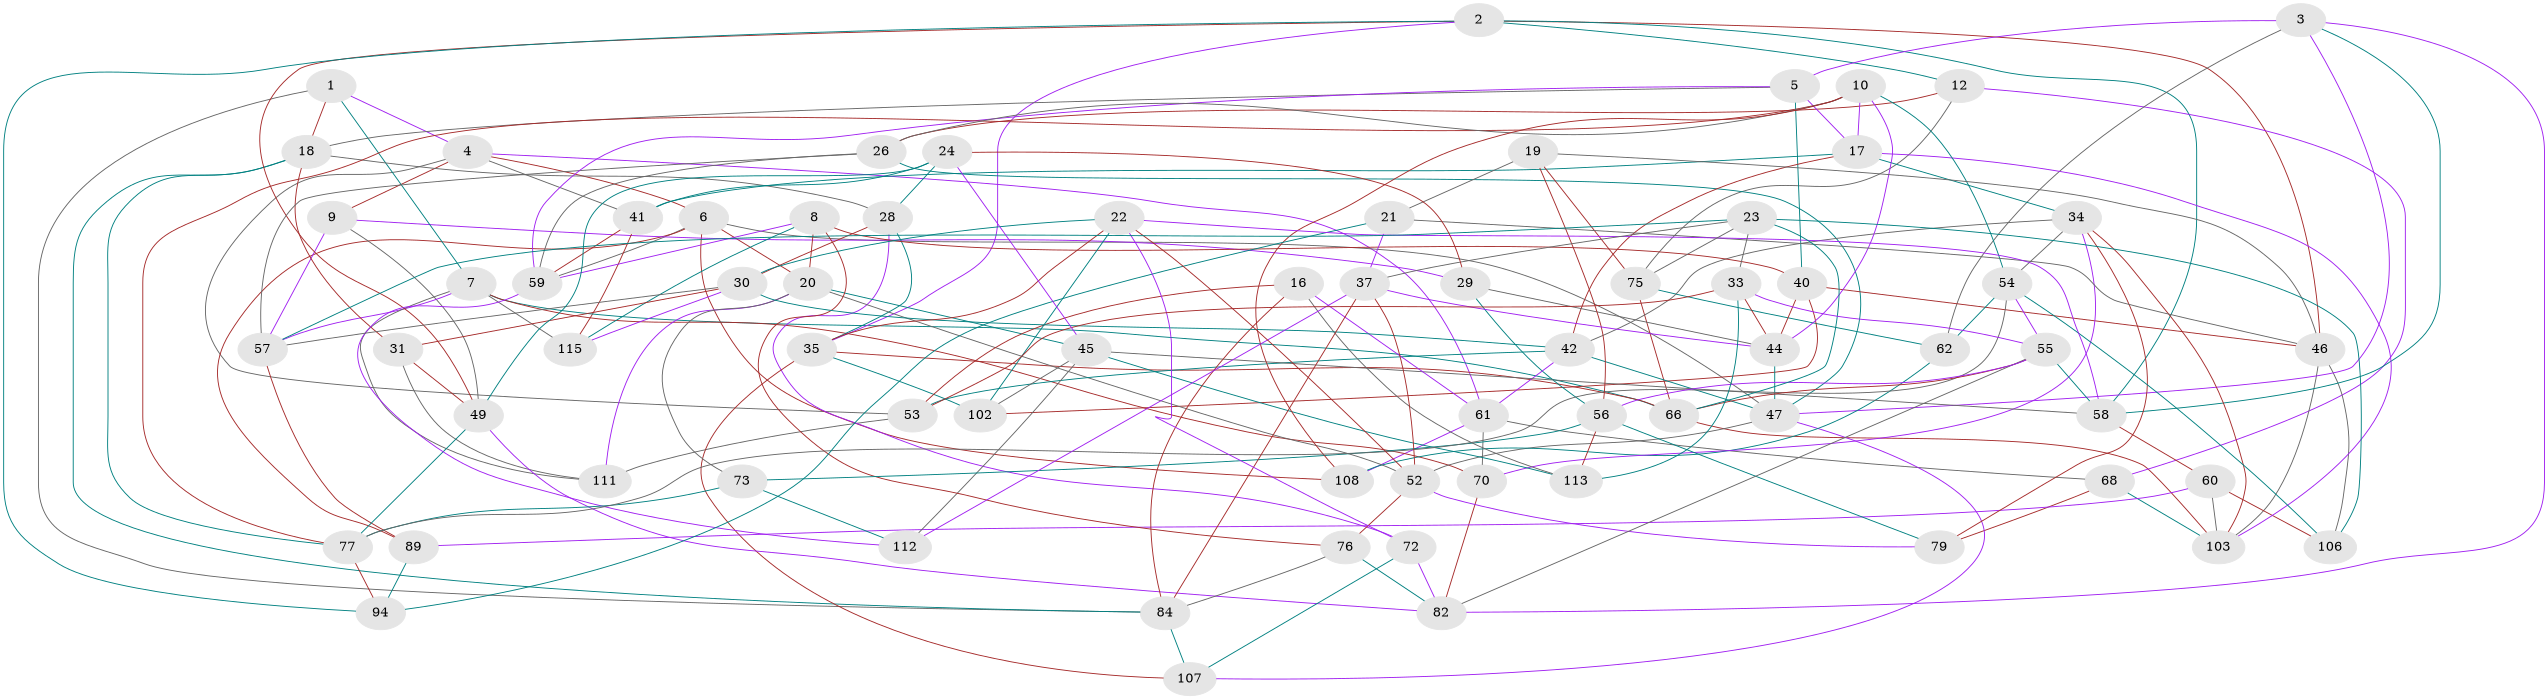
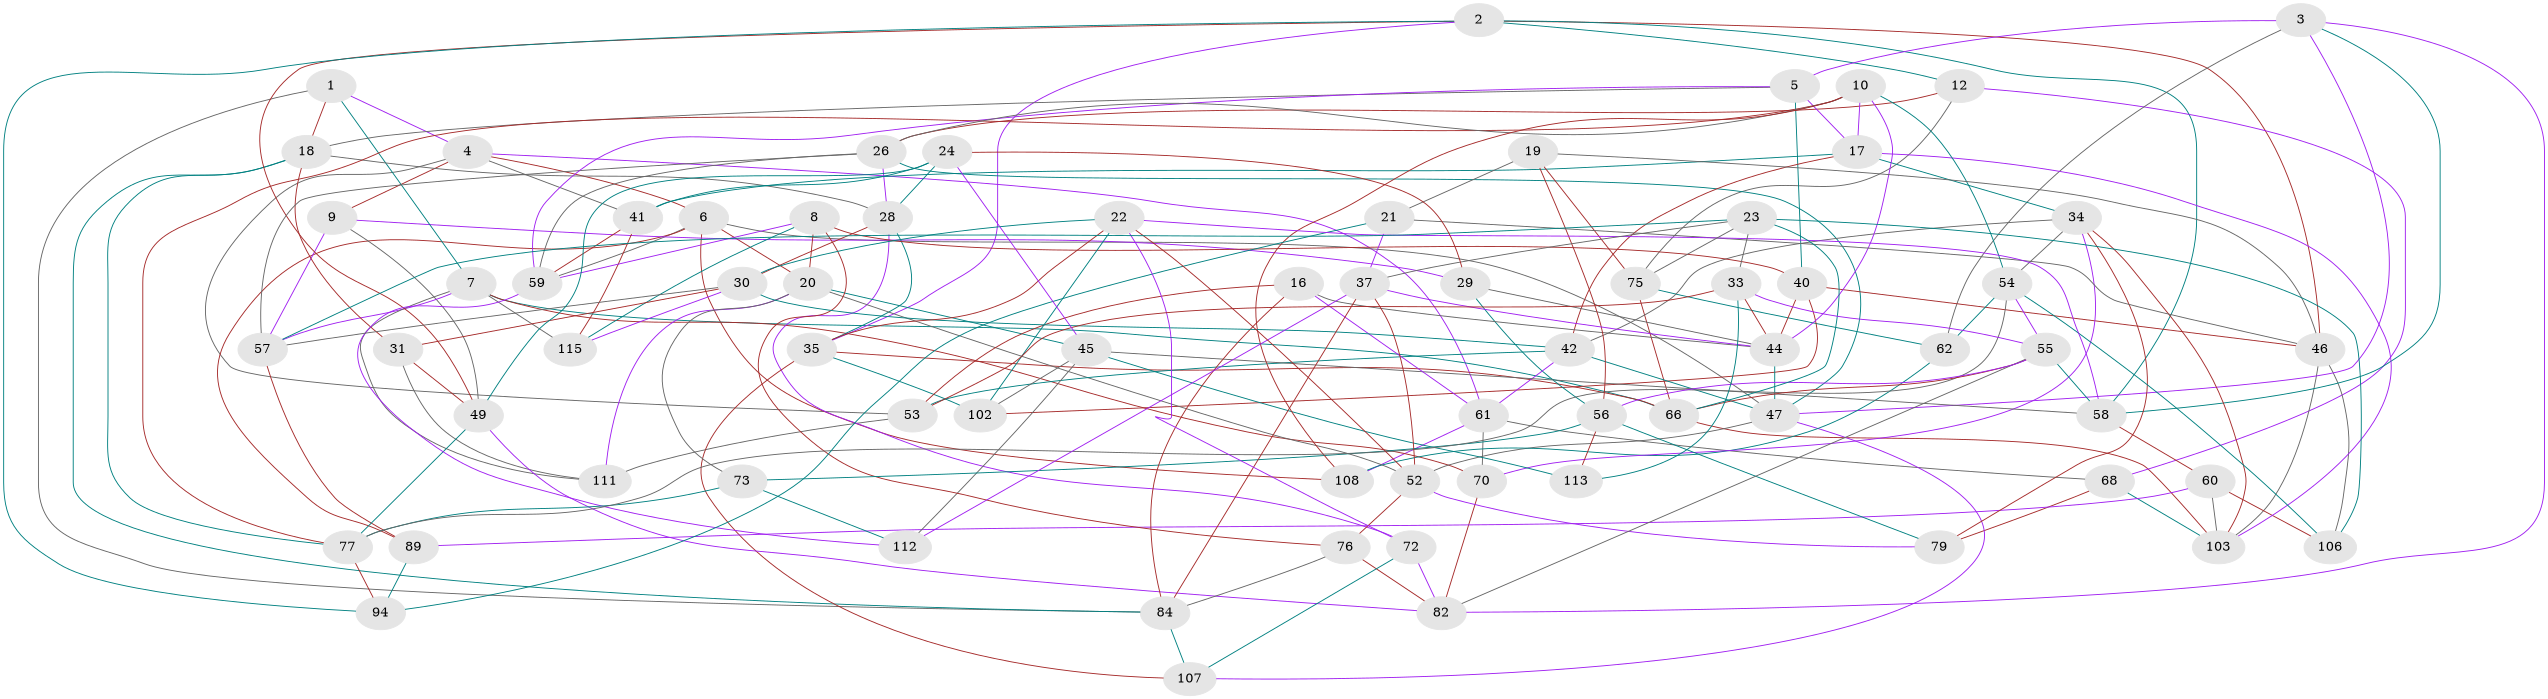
none -> (885, 185)
(1421, 414) -> (1533, 326)
(1394, 580) -> (1394, 580)
